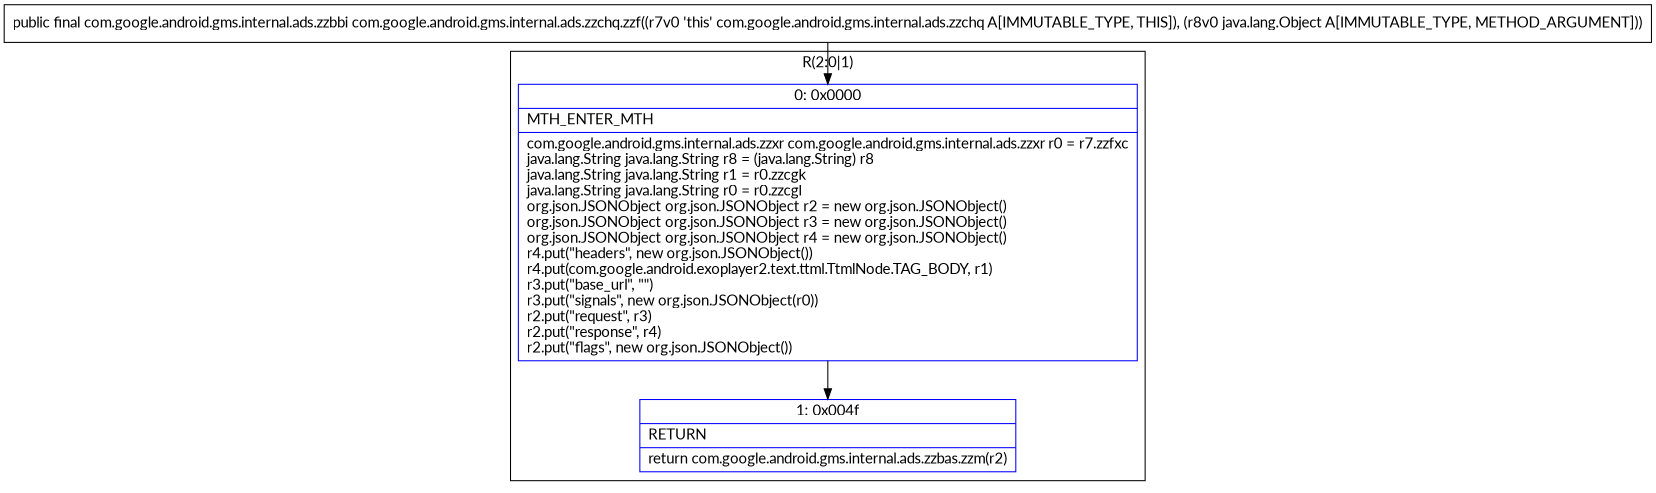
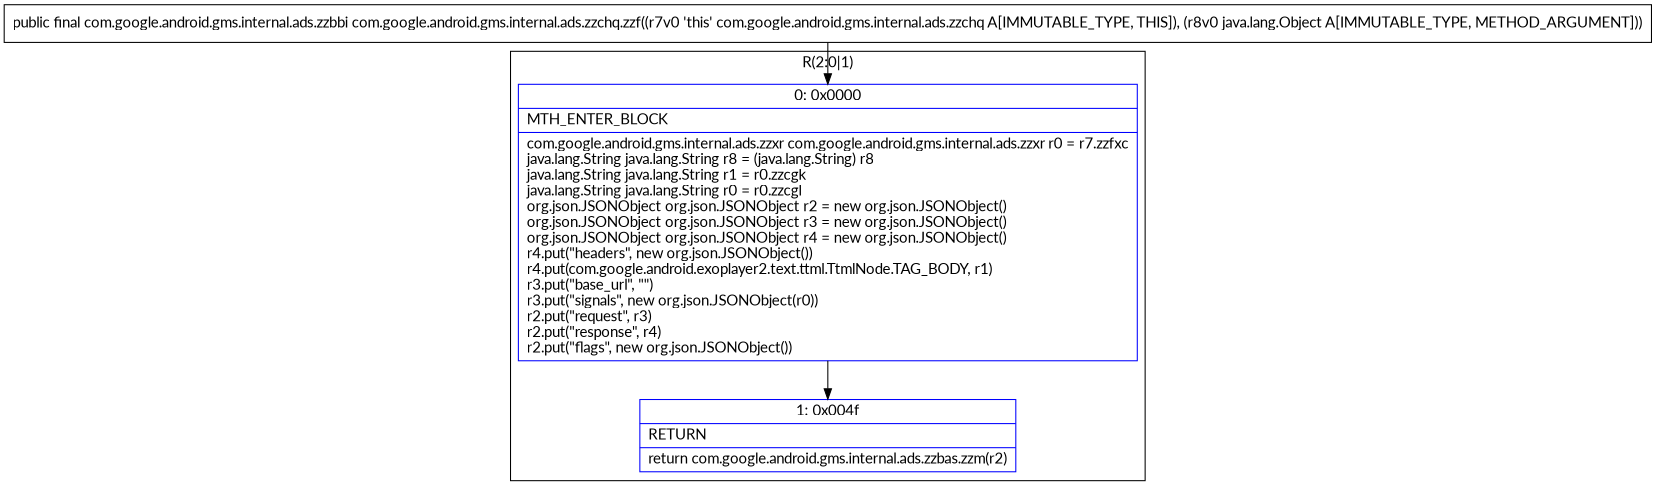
(590, 120) -> (597, 120)
